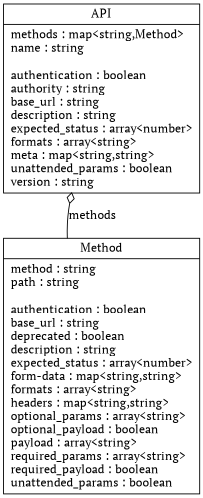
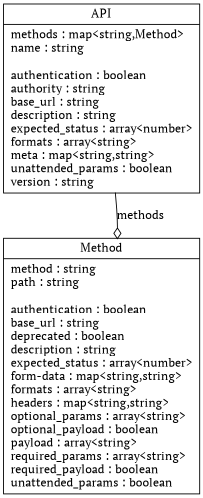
(68, 221) -> (117, 210)
